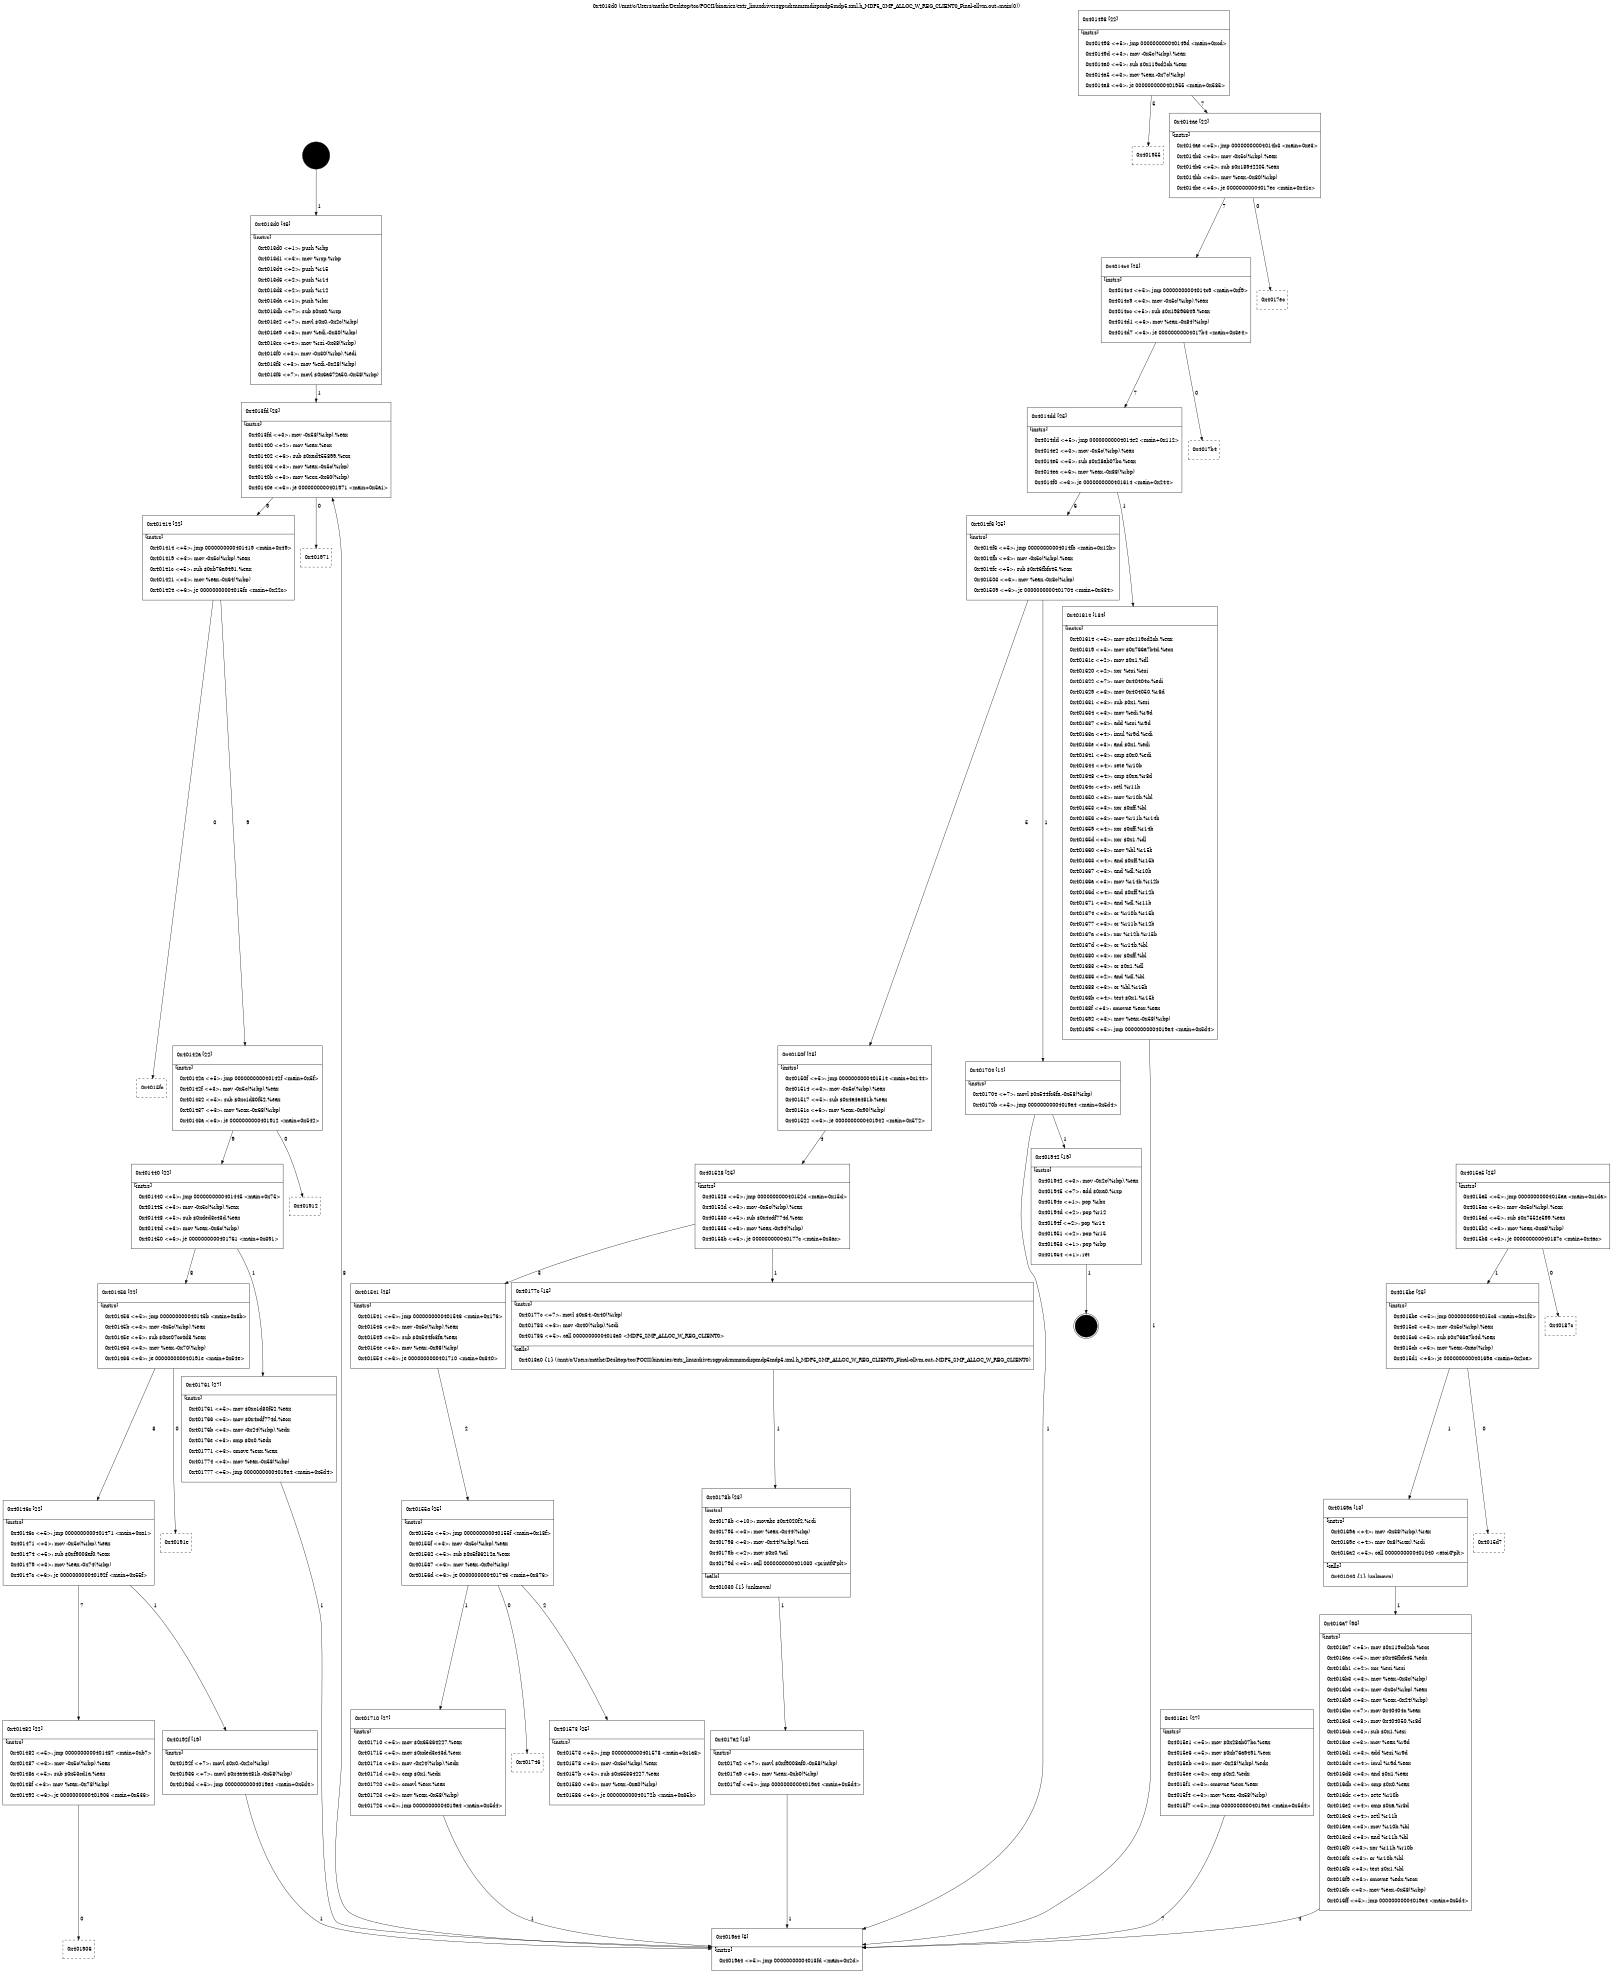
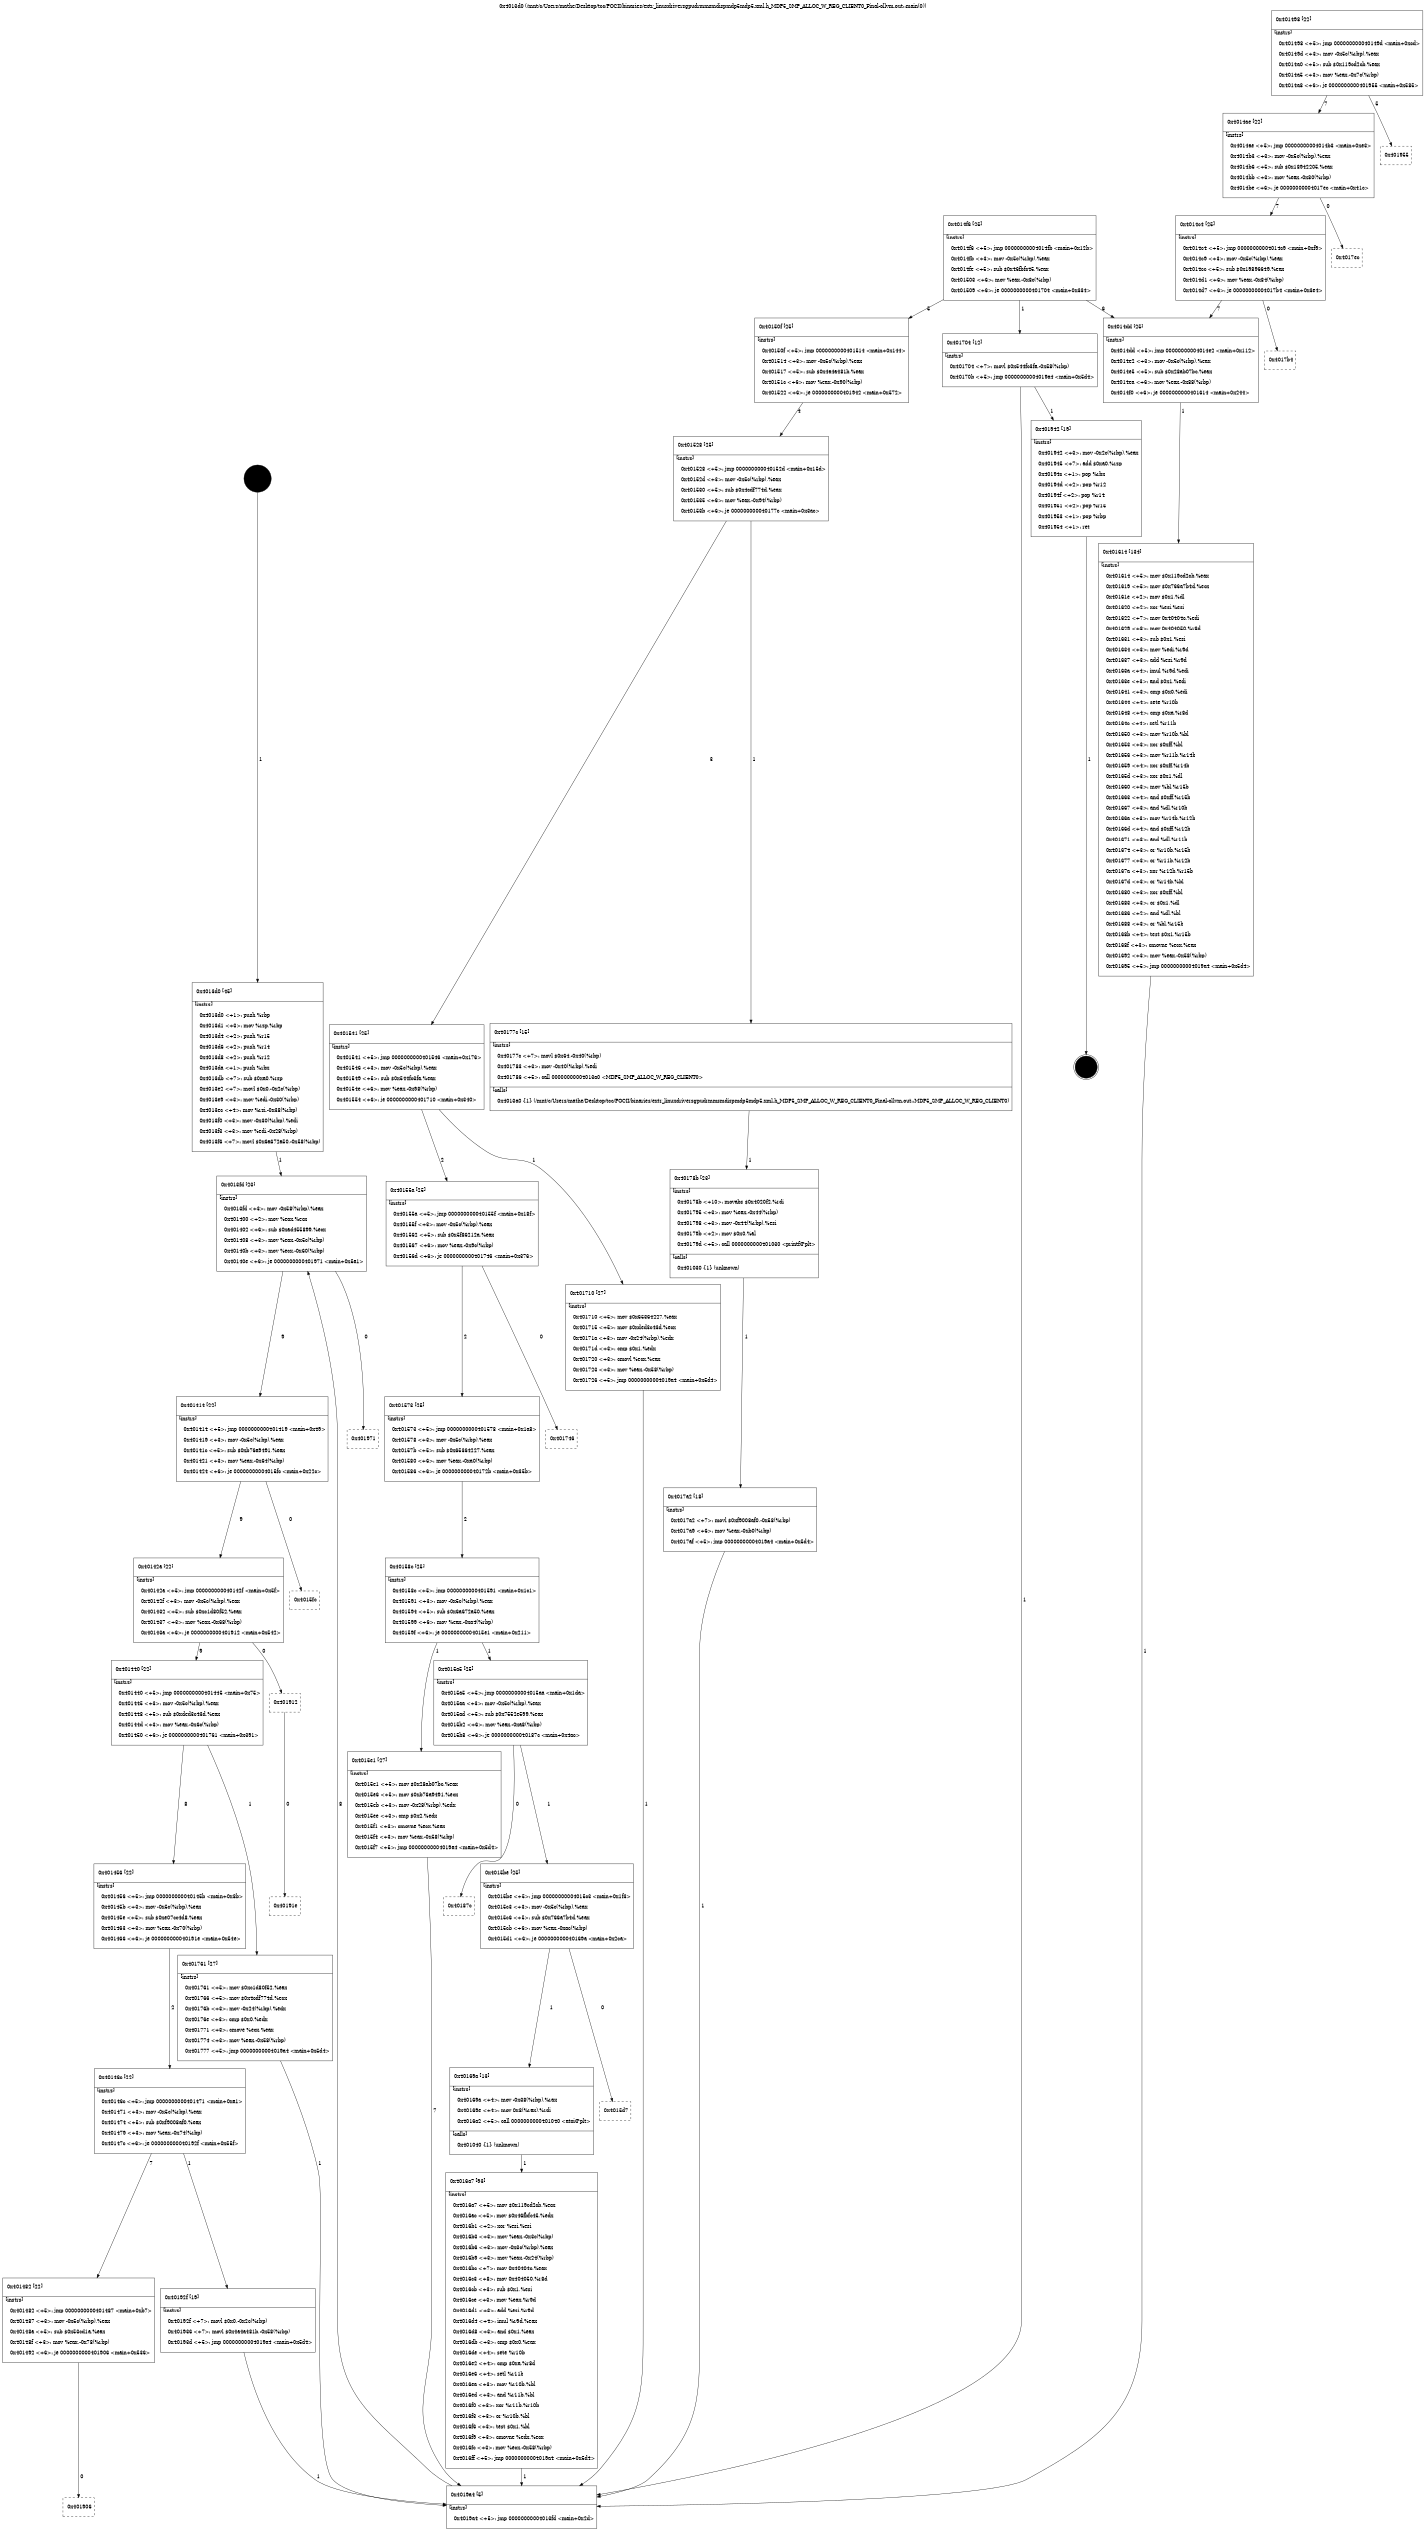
(1075, 502) -> (1099, 308)
(153, 1429) -> (172, 2008)
(173, 1449) -> (285, 1803)
none -> (462, 1600)
(454, 1646) -> (548, 1175)
(1299, 1919) -> (524, 2477)
